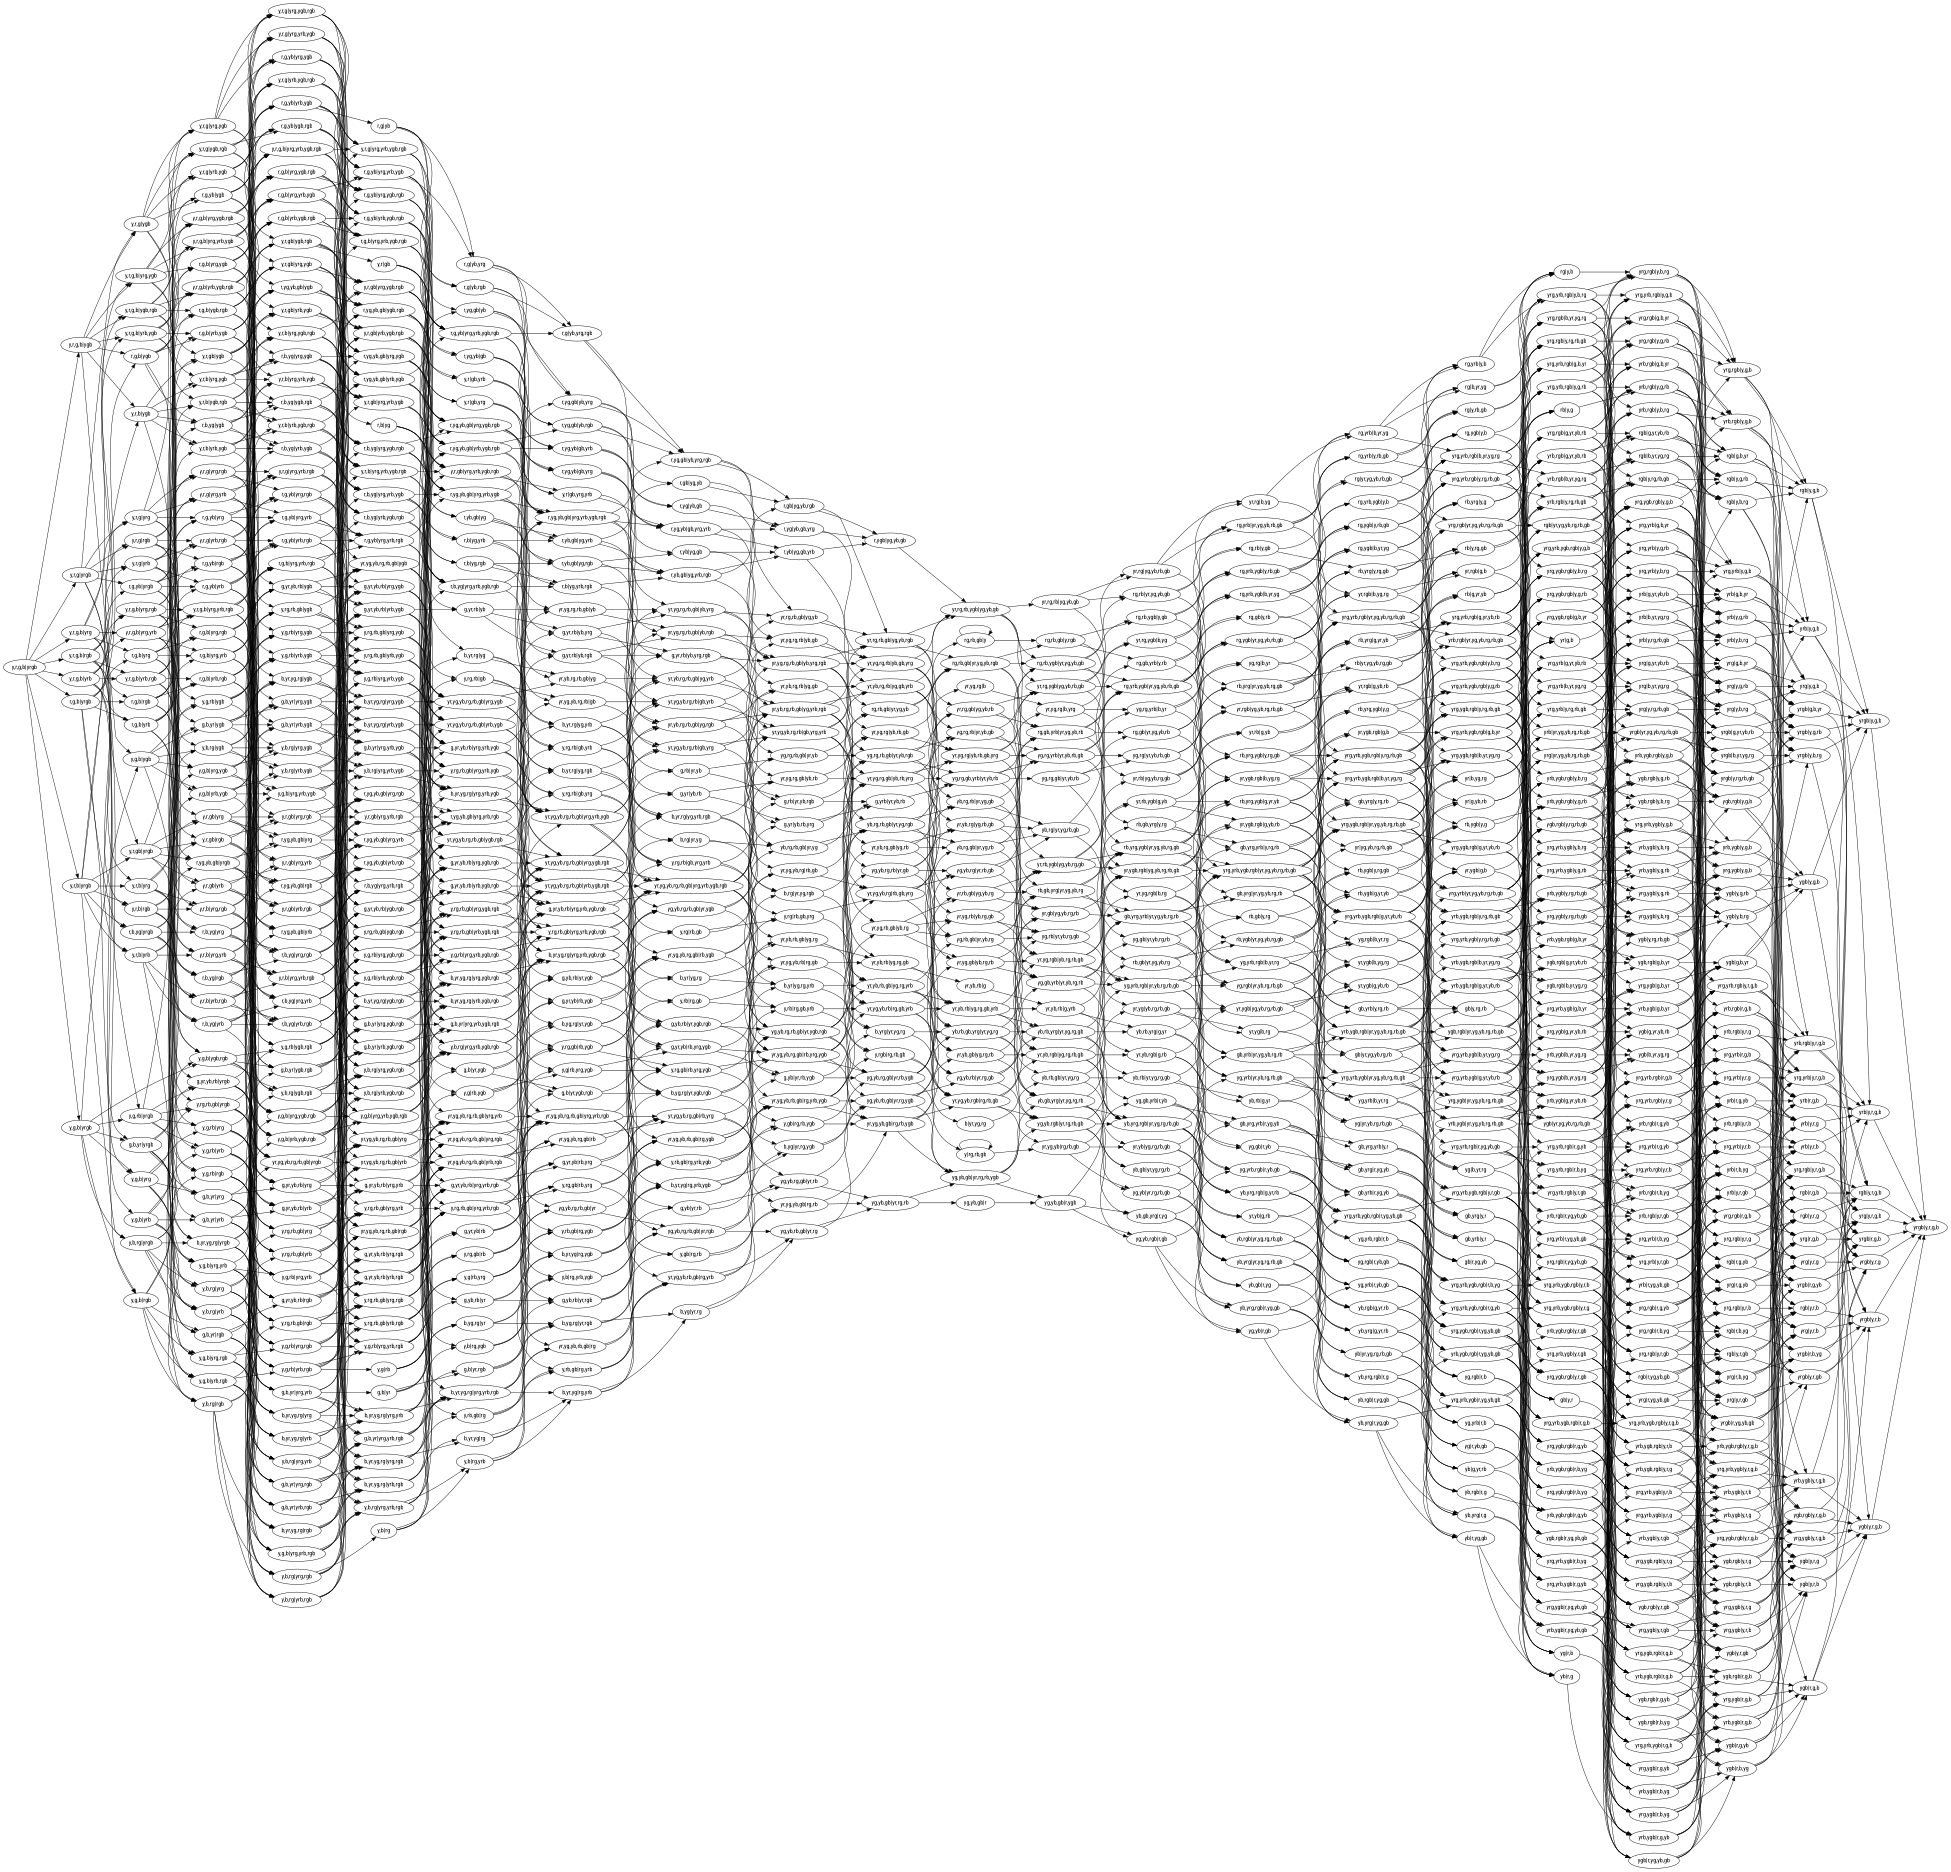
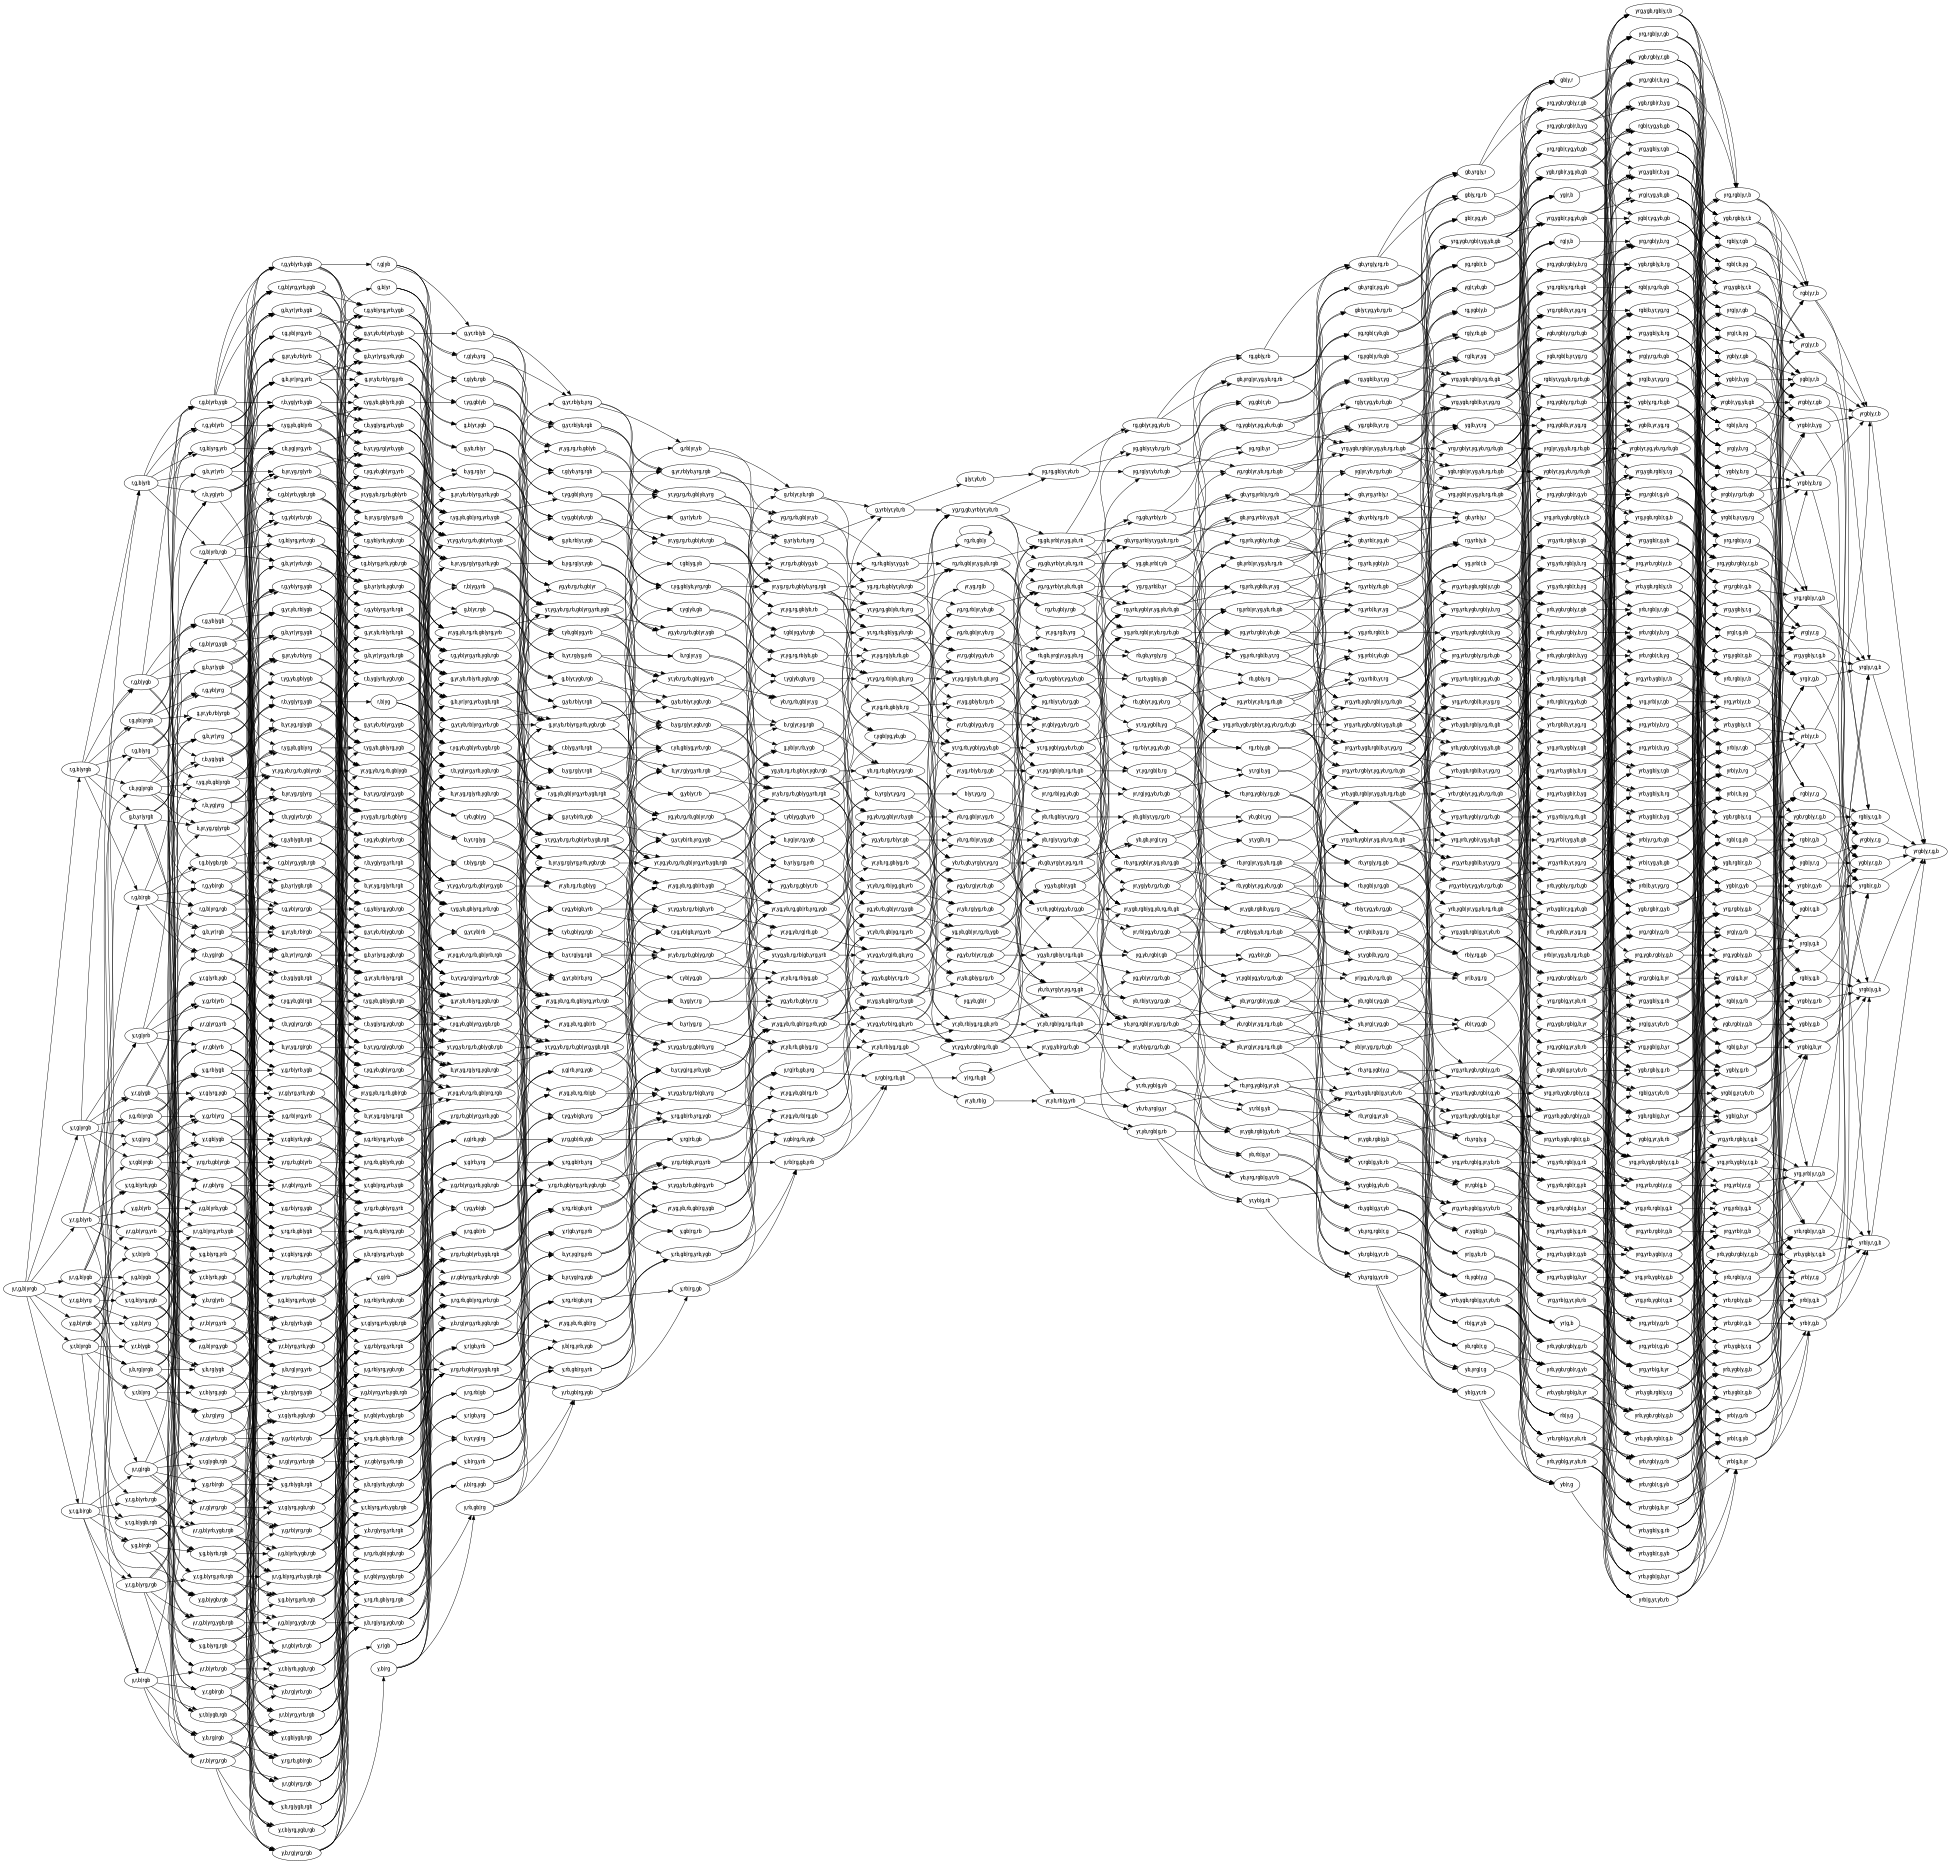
none -> (975, 479)
(96, 747) -> (110, 1441)
